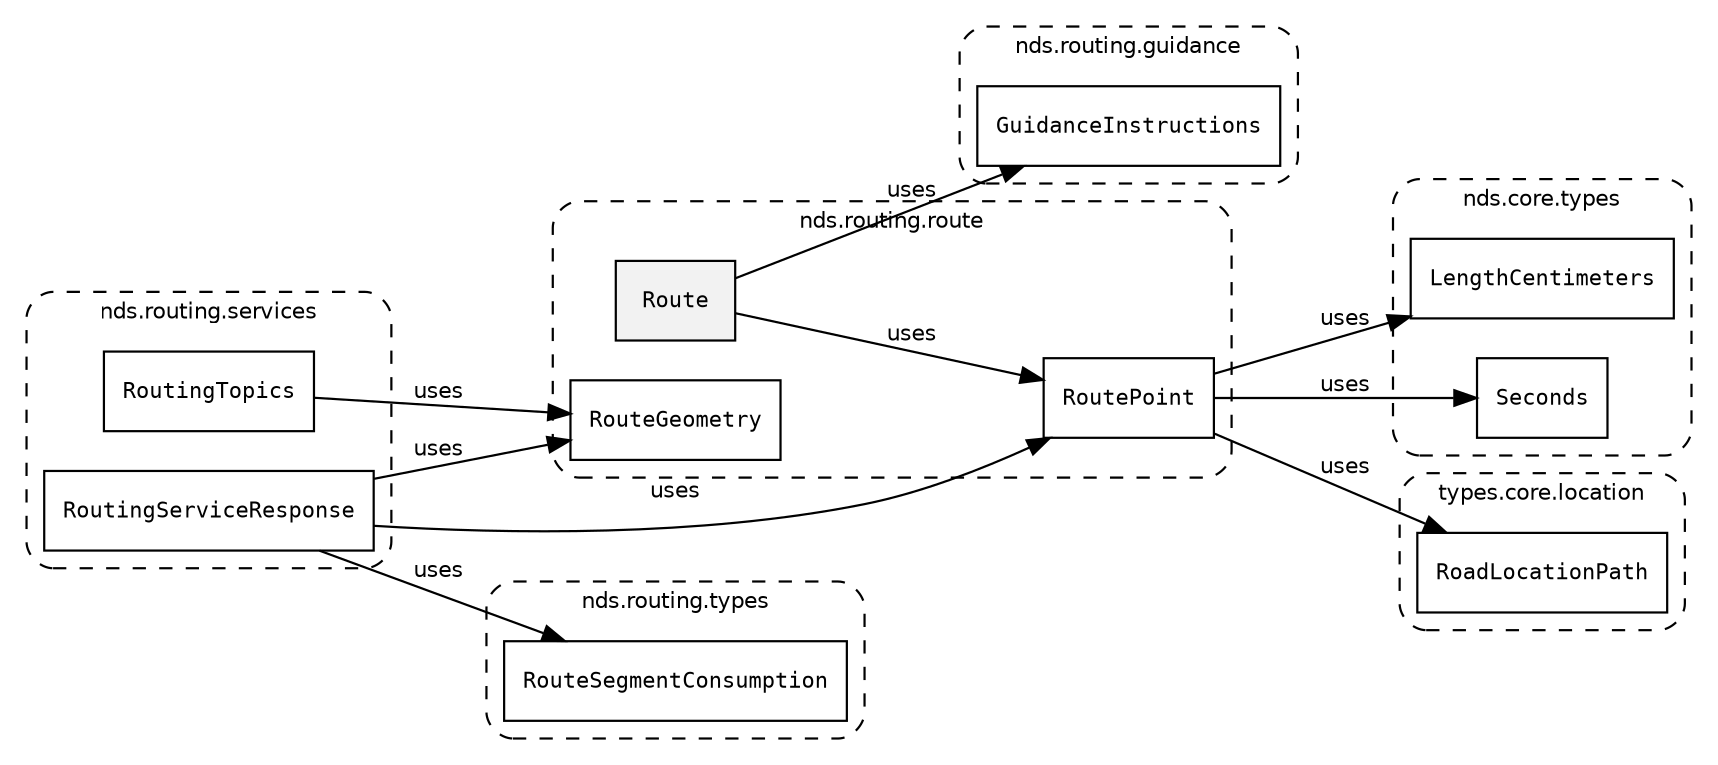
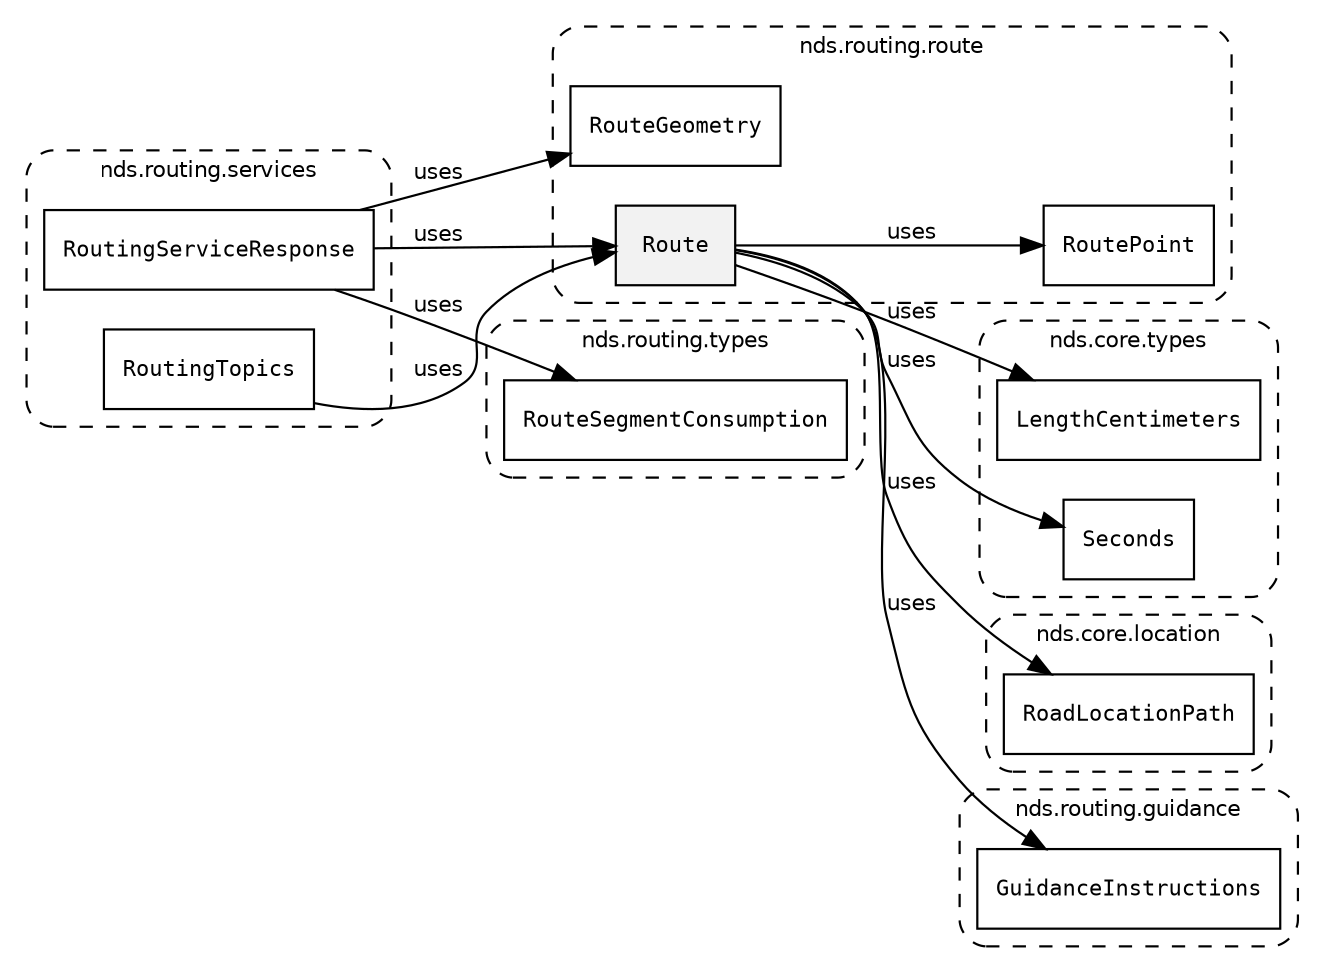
(1302, 348) -> (889, 321)
(1334, 398) -> (899, 398)
(431, 405) -> (473, 373)
(1320, 479) -> (898, 524)
(1542, 494) -> (1129, 636)
(707, 525) -> (483, 247)
